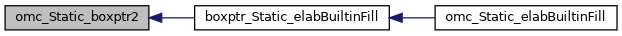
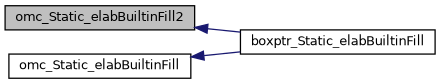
(77, 18) -> (100, 18)
(419, 18) -> (222, 54)
